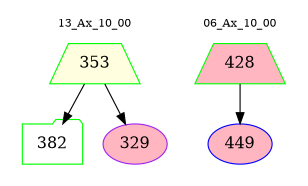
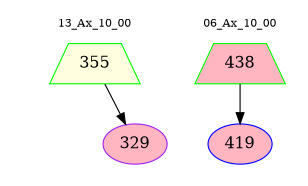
(95, 64) -> (95, 64)
(240, 64) -> (240, 64)
(52, 144) -> none
(240, 144) -> (240, 144)
